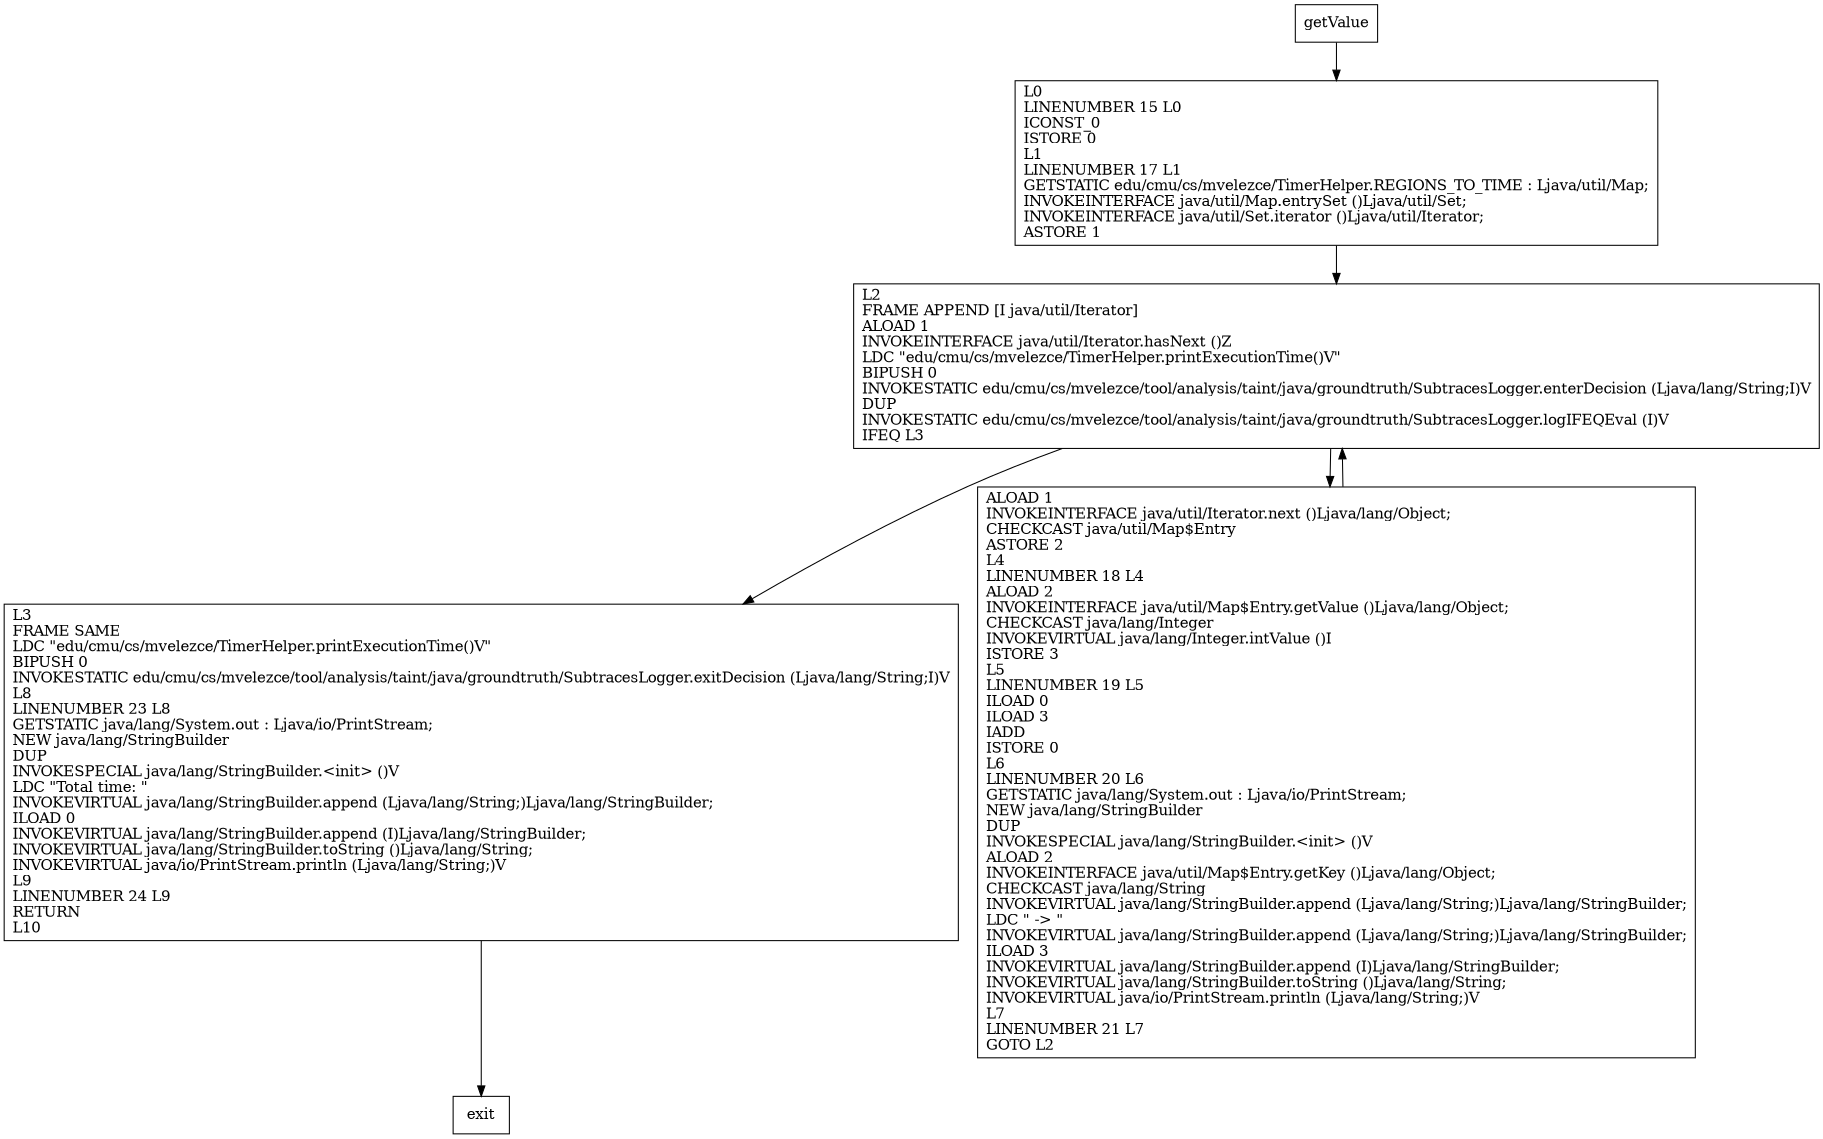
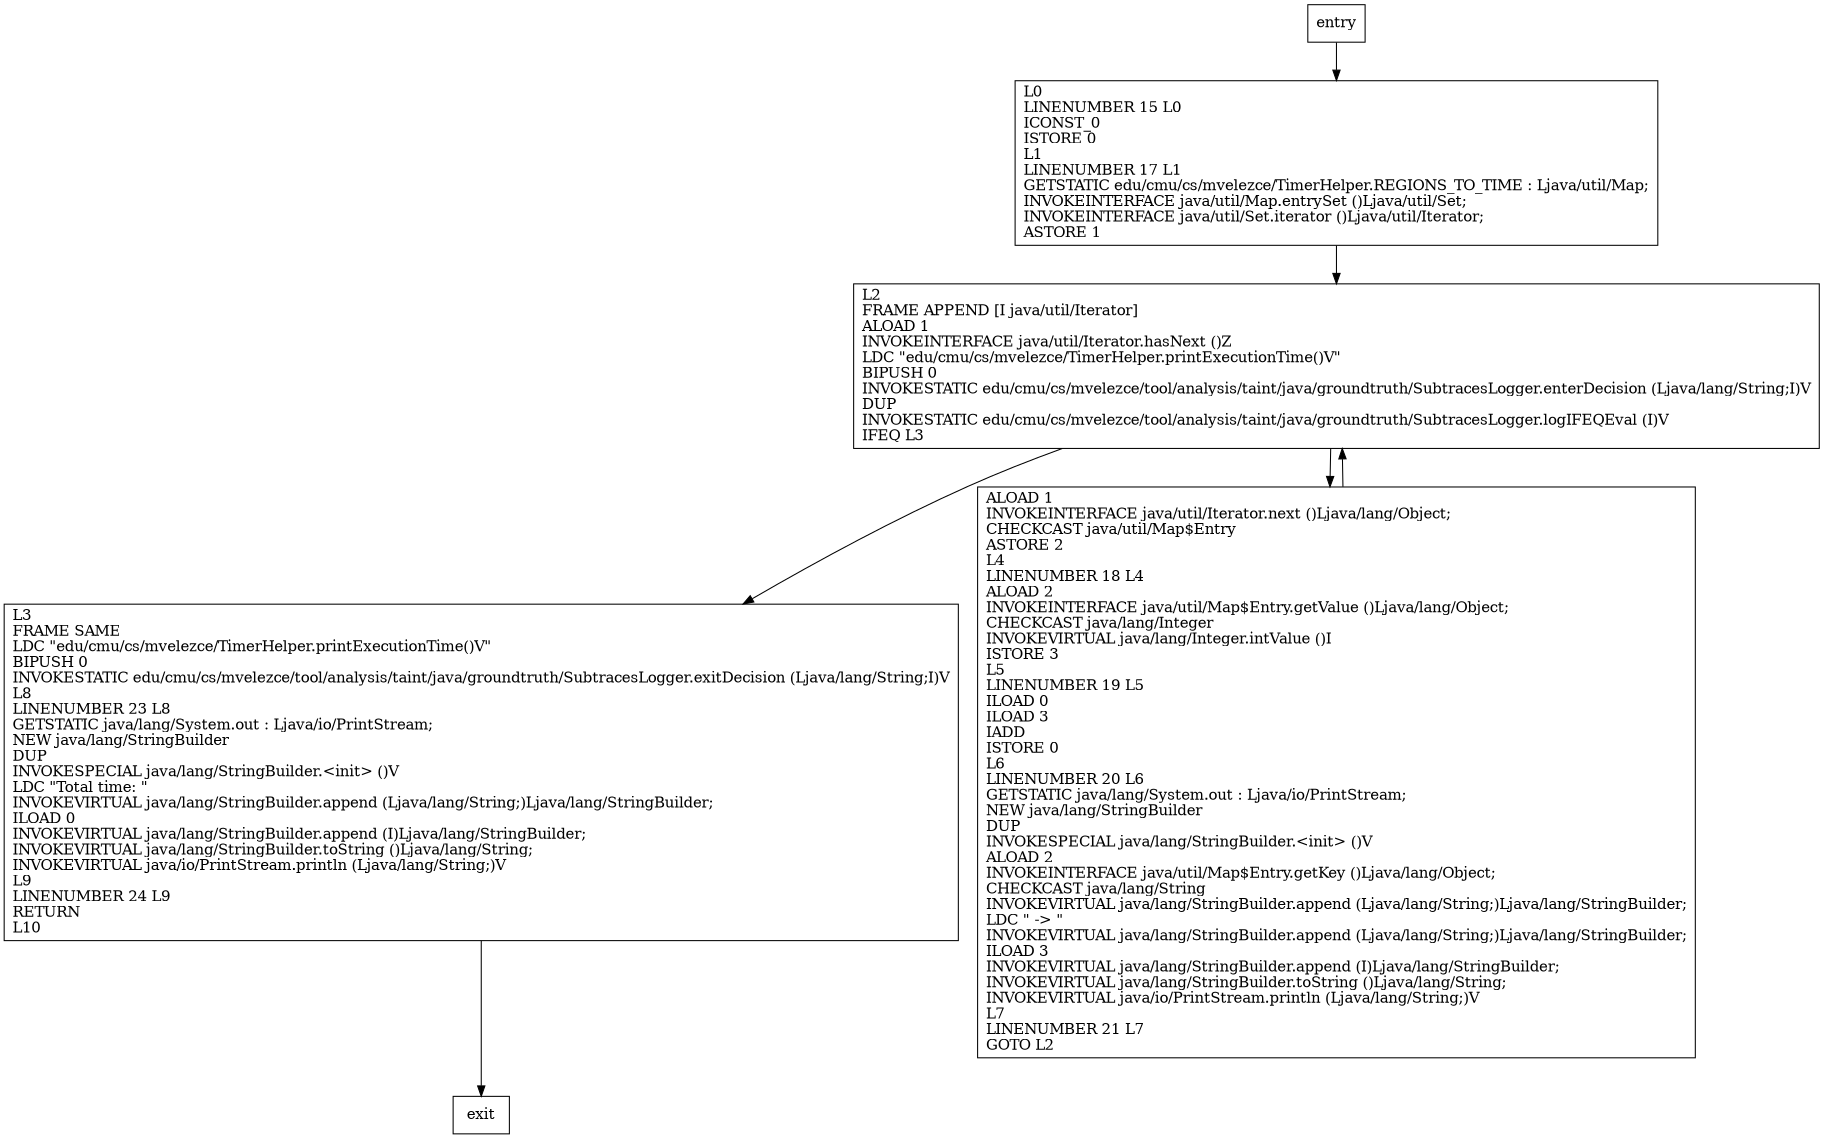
(1336, 23) -> (1336, 23)
